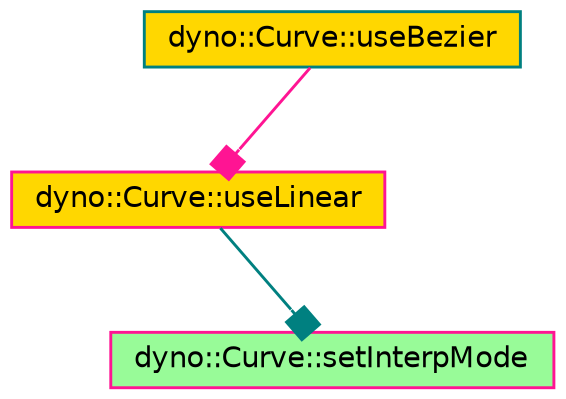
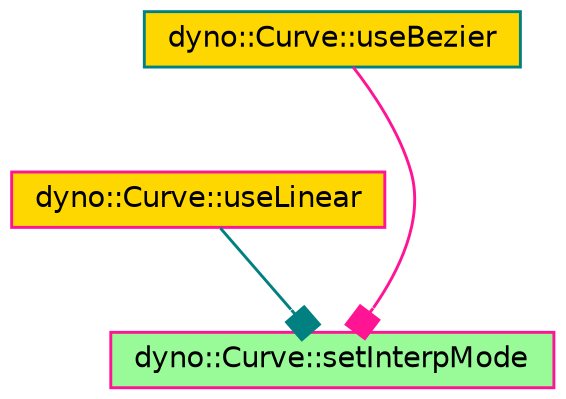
(275, 108) -> (413, 184)
